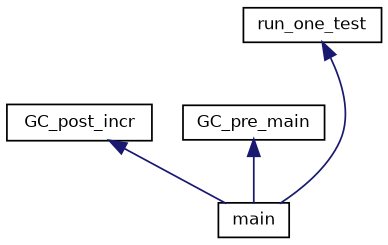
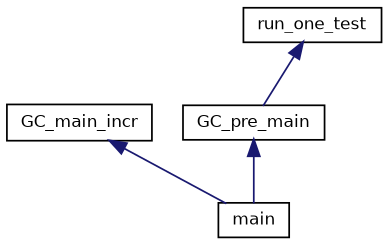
(79, 123) -> (79, 123)
(339, 142) -> (279, 81)
